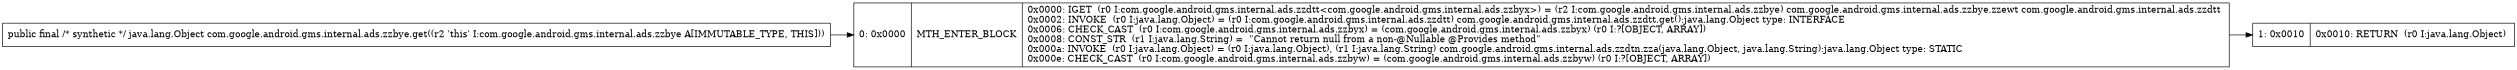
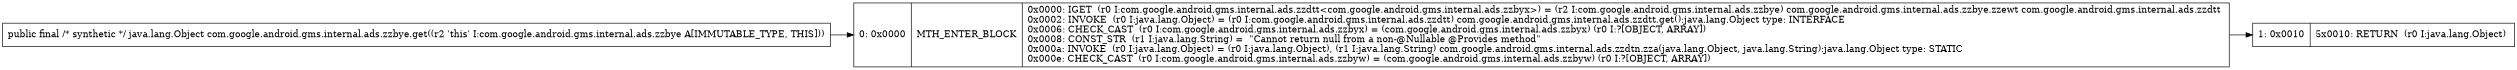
(2412, 35) -> (2412, 35)
